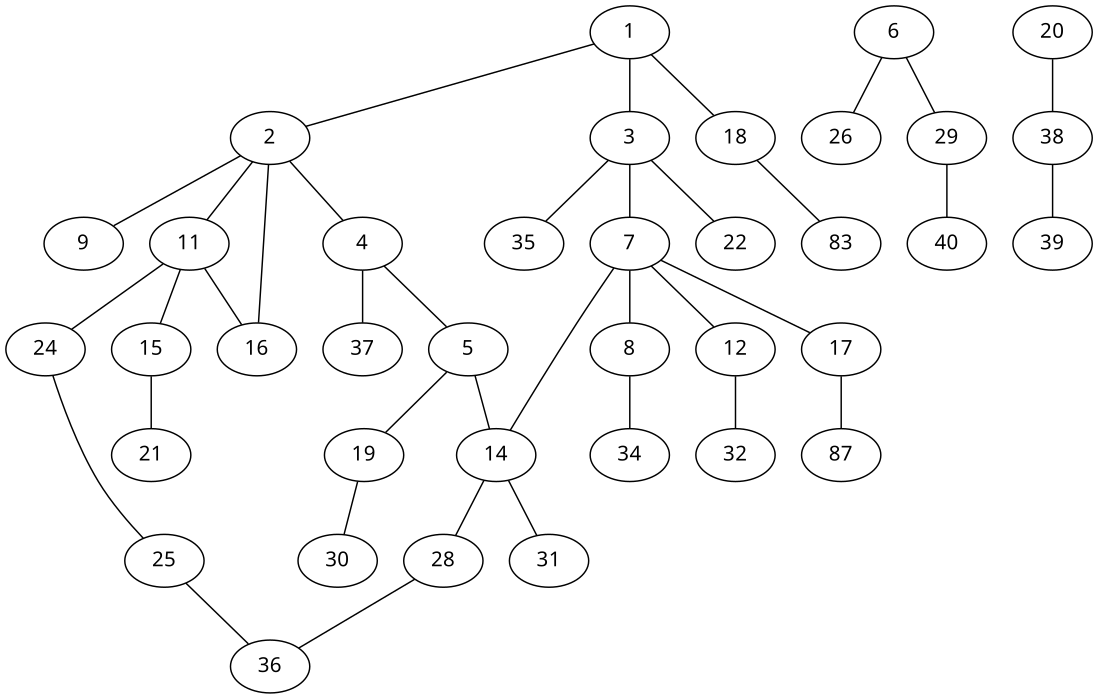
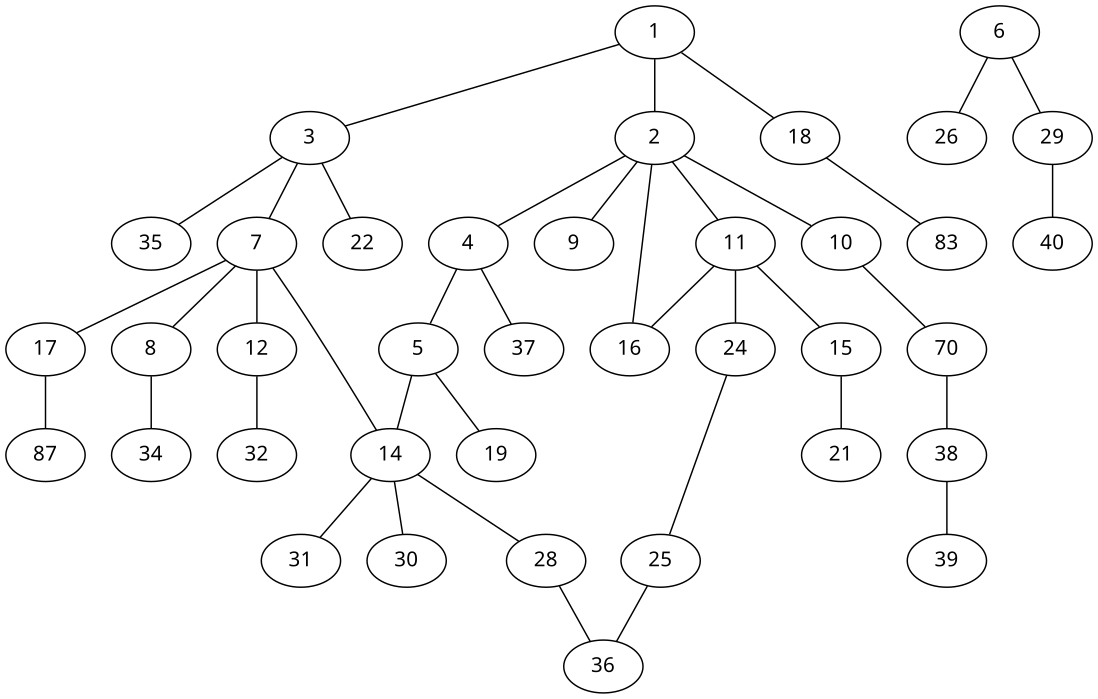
(1053, 32) -> (947, 349)
none -> (841, 244)
(351, 508) -> (399, 508)
